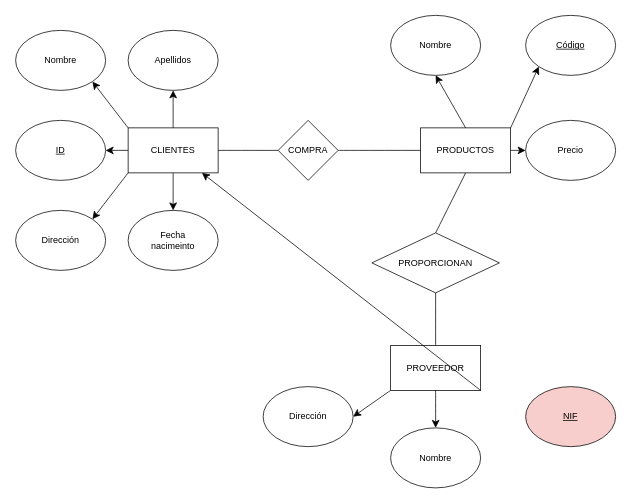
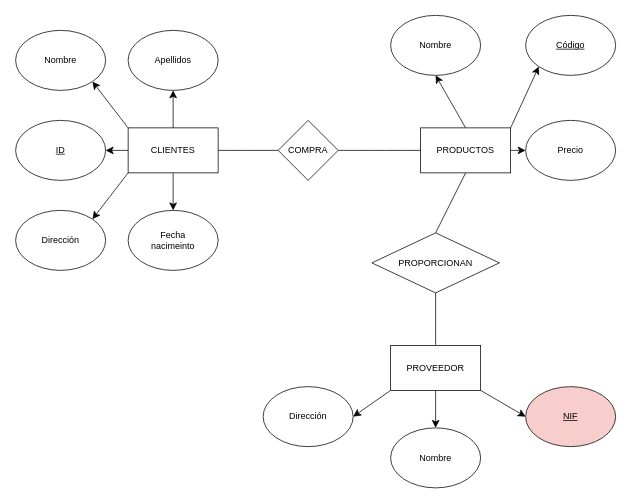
(343, 283) -> (499, 401)
